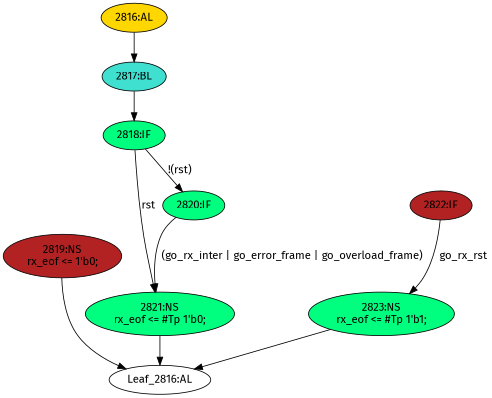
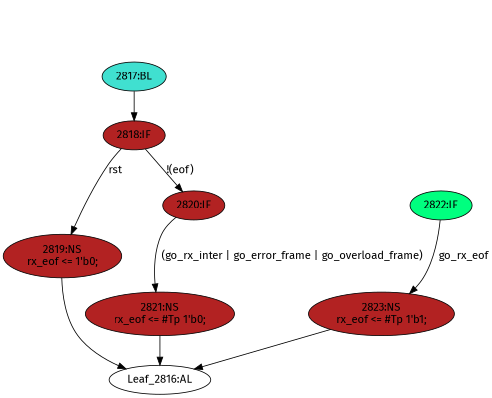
(134, 18) -> none
(134, 135) -> (134, 135)
(180, 170) -> (180, 170)
(194, 205) -> (194, 205)
(441, 205) -> (441, 205)
(141, 218) -> (95, 186)
(464, 256) -> (464, 256)
(160, 314) -> (160, 314)
(381, 314) -> (381, 314)
